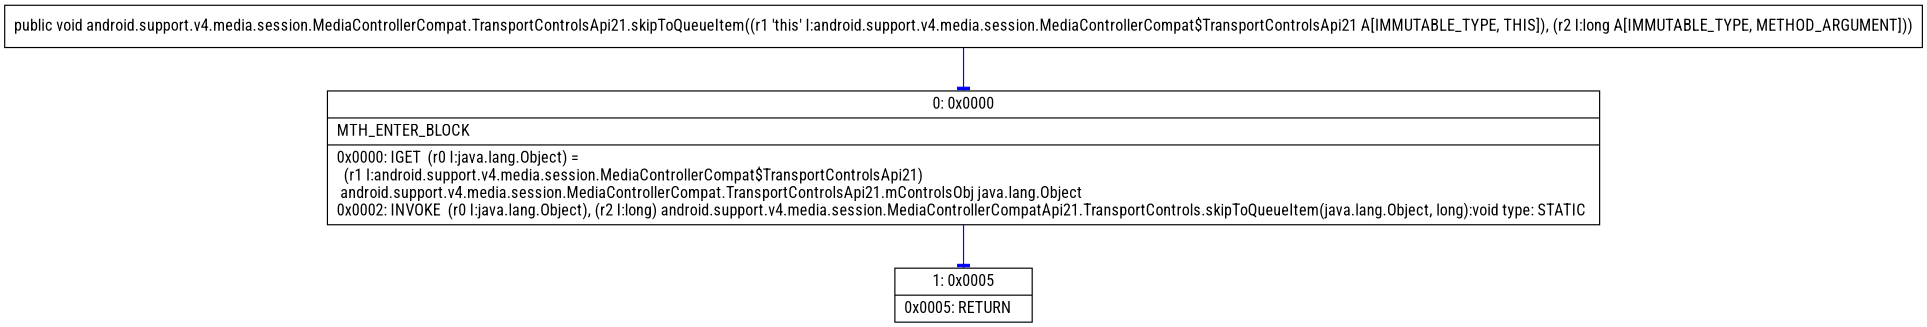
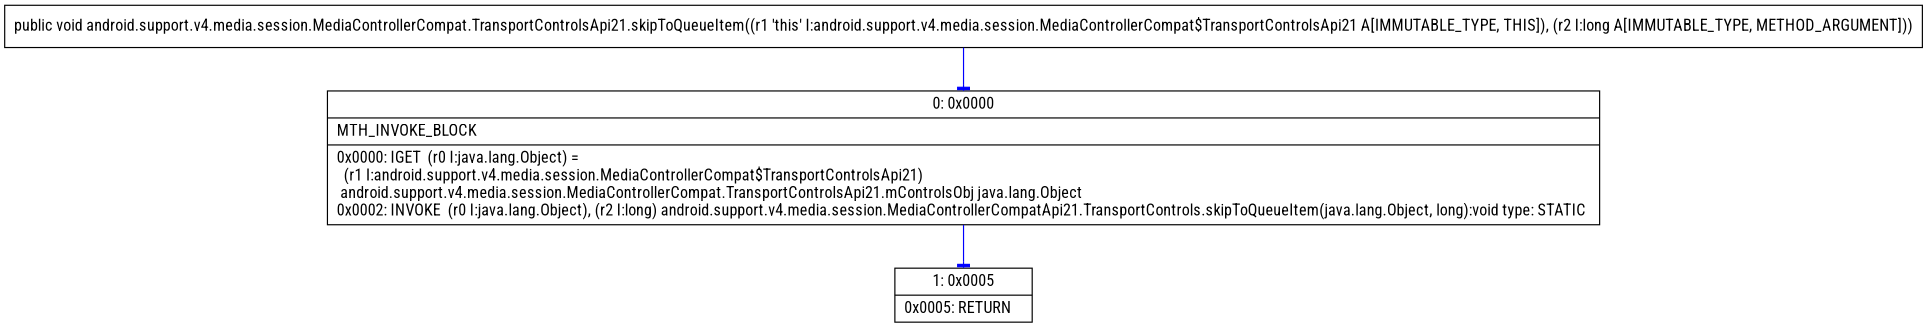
(404, 131) -> (407, 131)
